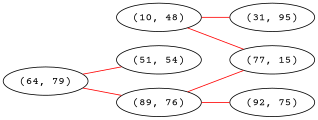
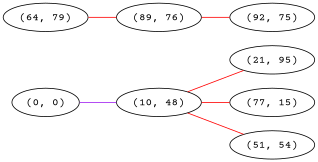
(272, 17) -> (272, 60)
(102, 70) -> (216, 124)
(216, 81) -> none
none -> (46, 102)
